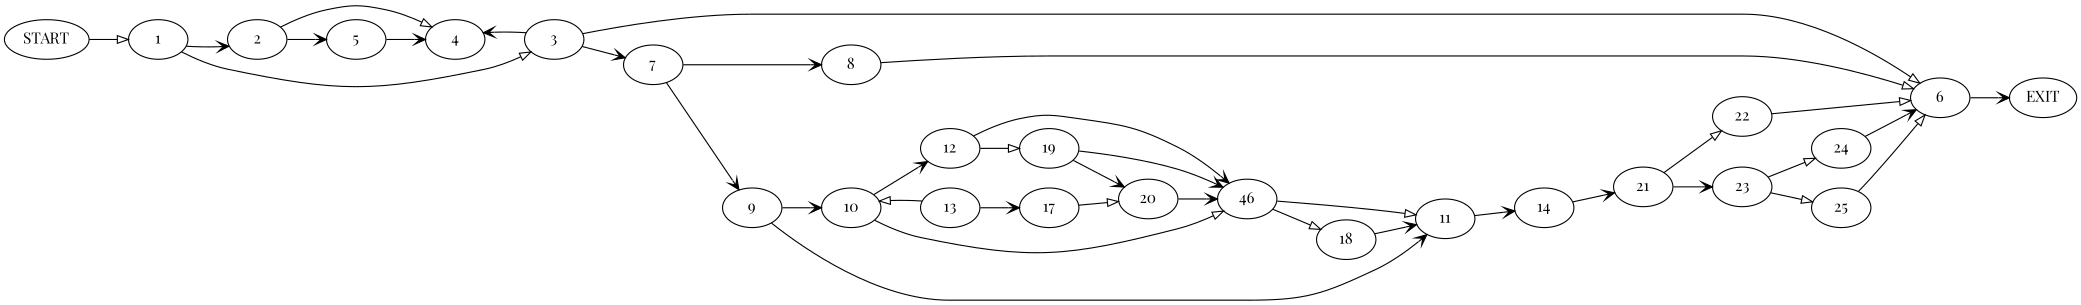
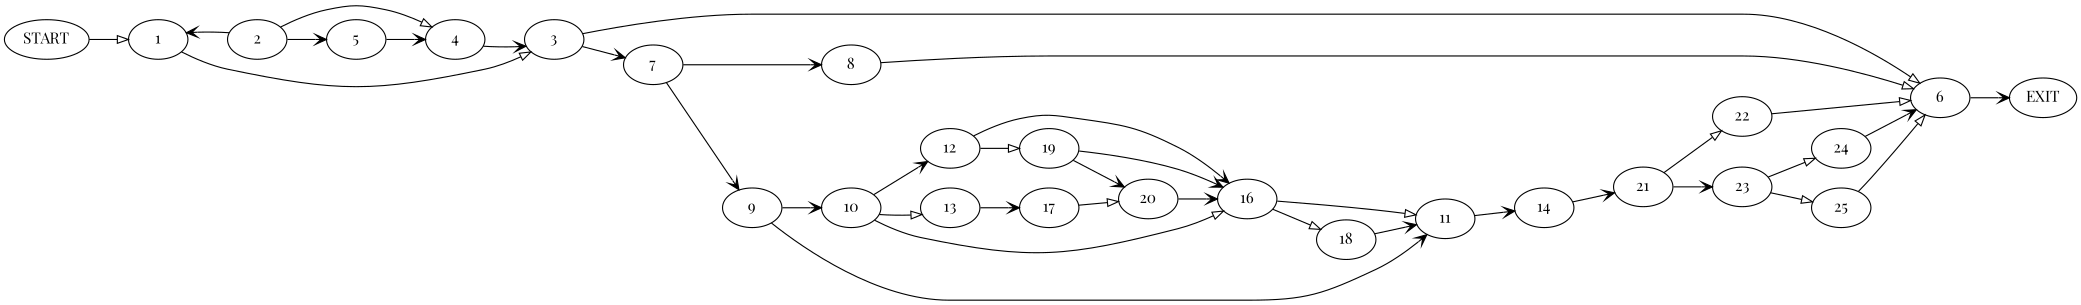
(510, 32) -> (499, 47)
(202, 47) -> (213, 32)
(1247, 199) -> (1247, 199)
(906, 200) -> (895, 215)
